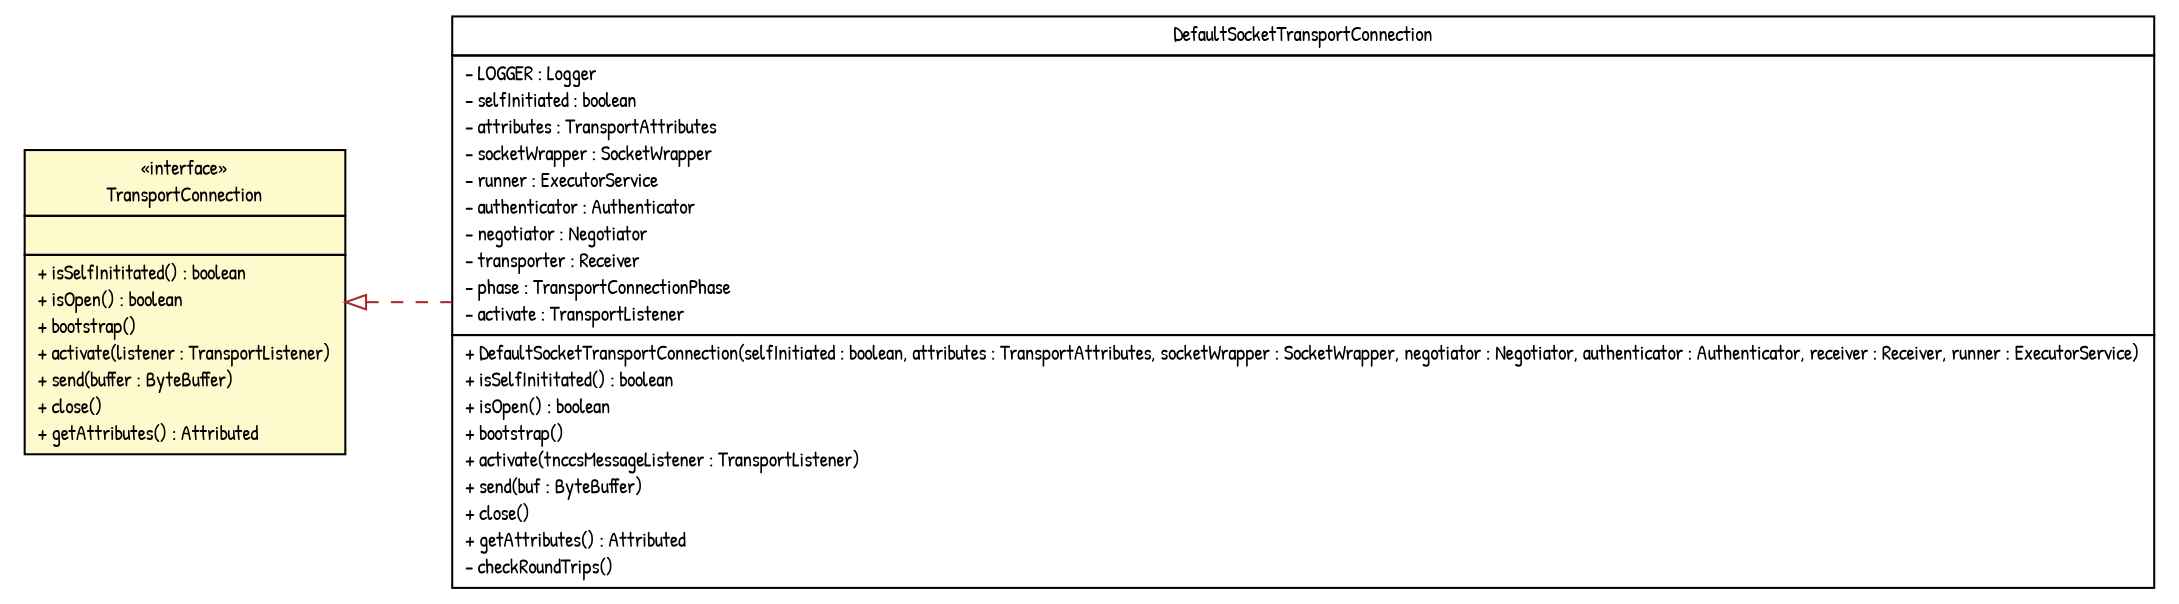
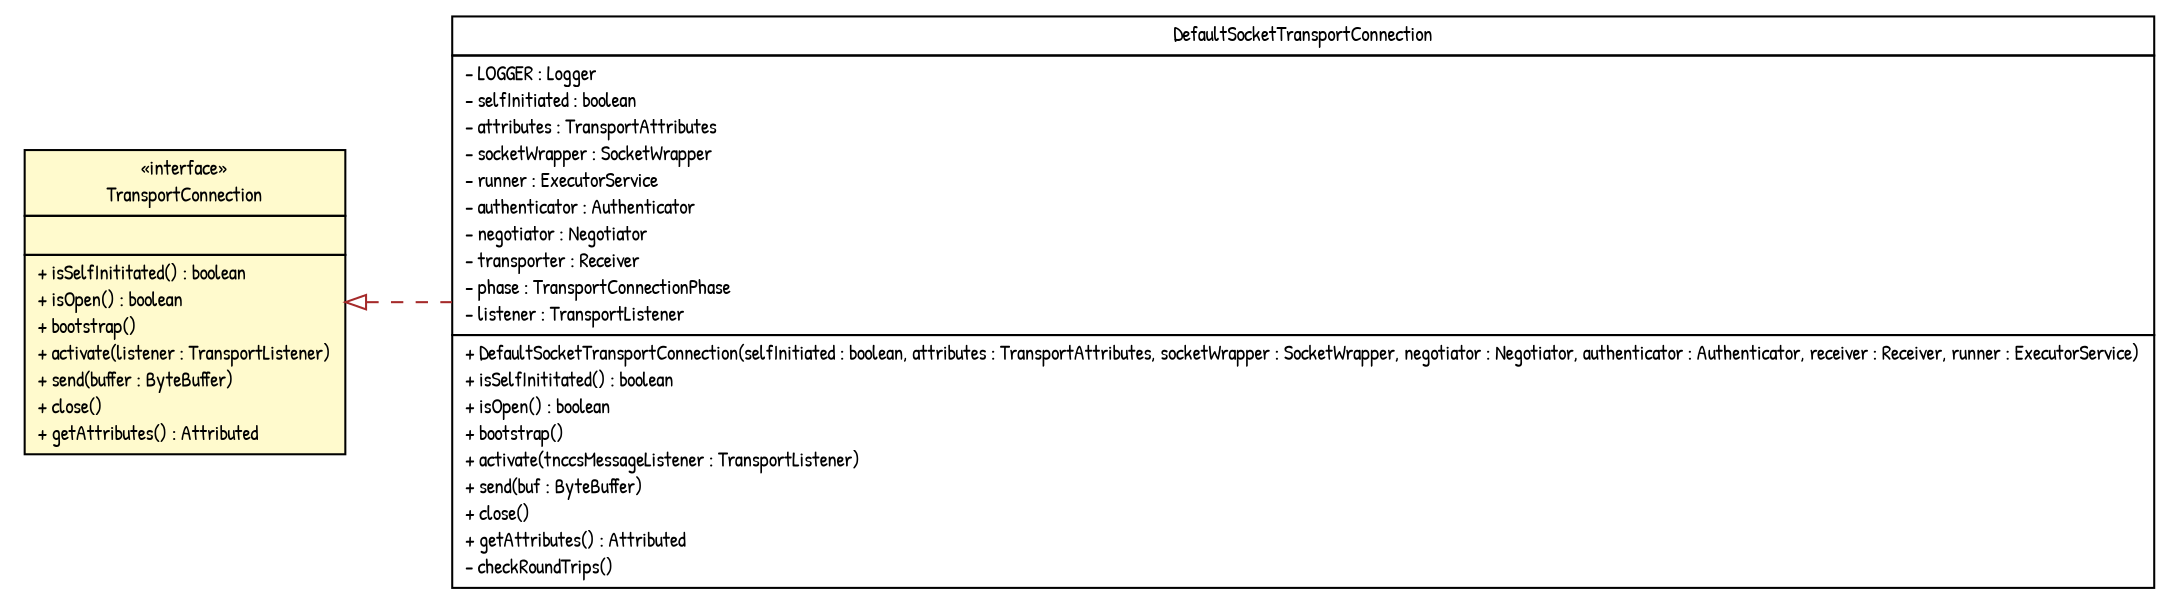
(576, 314) -> (576, 314)
